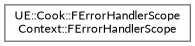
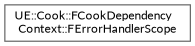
(98, 23) -> (98, 23)
